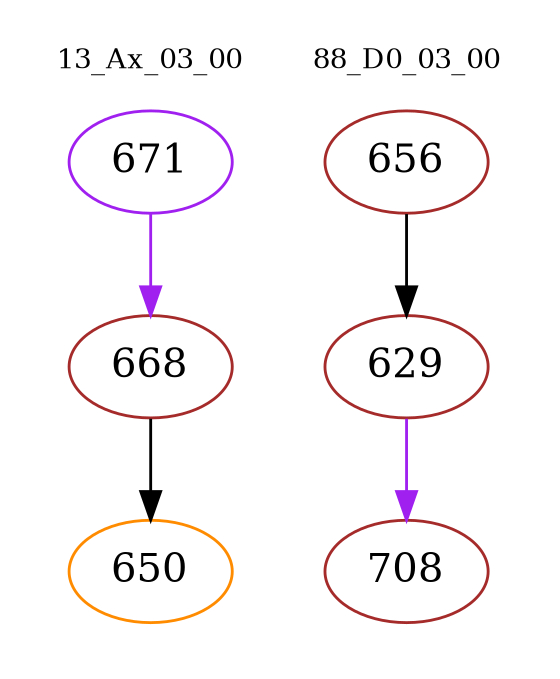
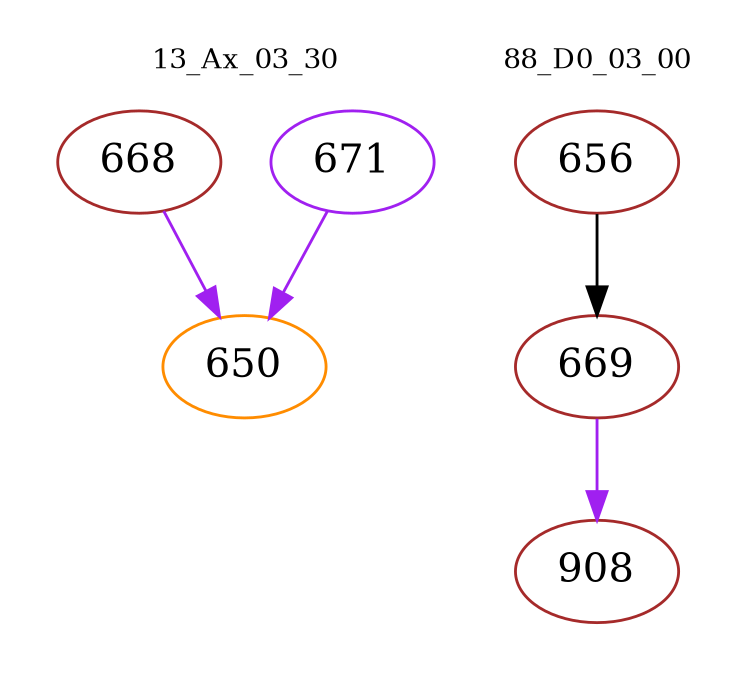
(151, 61) -> (246, 61)
(151, 250) -> (305, 252)
(407, 367) -> (597, 367)
(151, 455) -> (185, 251)
(407, 571) -> (597, 571)
